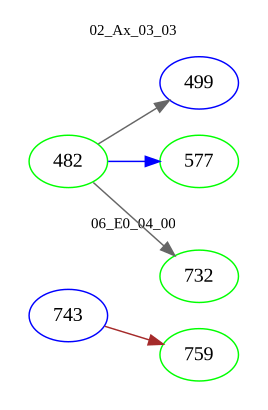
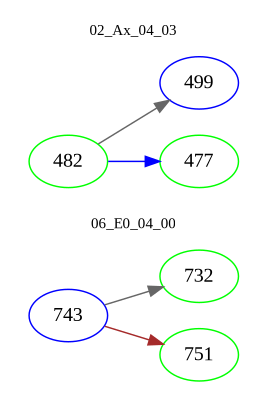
(134, 31) -> (134, 31)
(199, 161) -> (199, 161)
(136, 221) -> (127, 298)
(199, 355) -> (199, 355)
